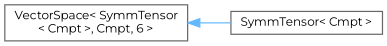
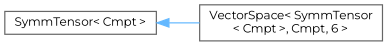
(215, 23) -> (184, 23)
